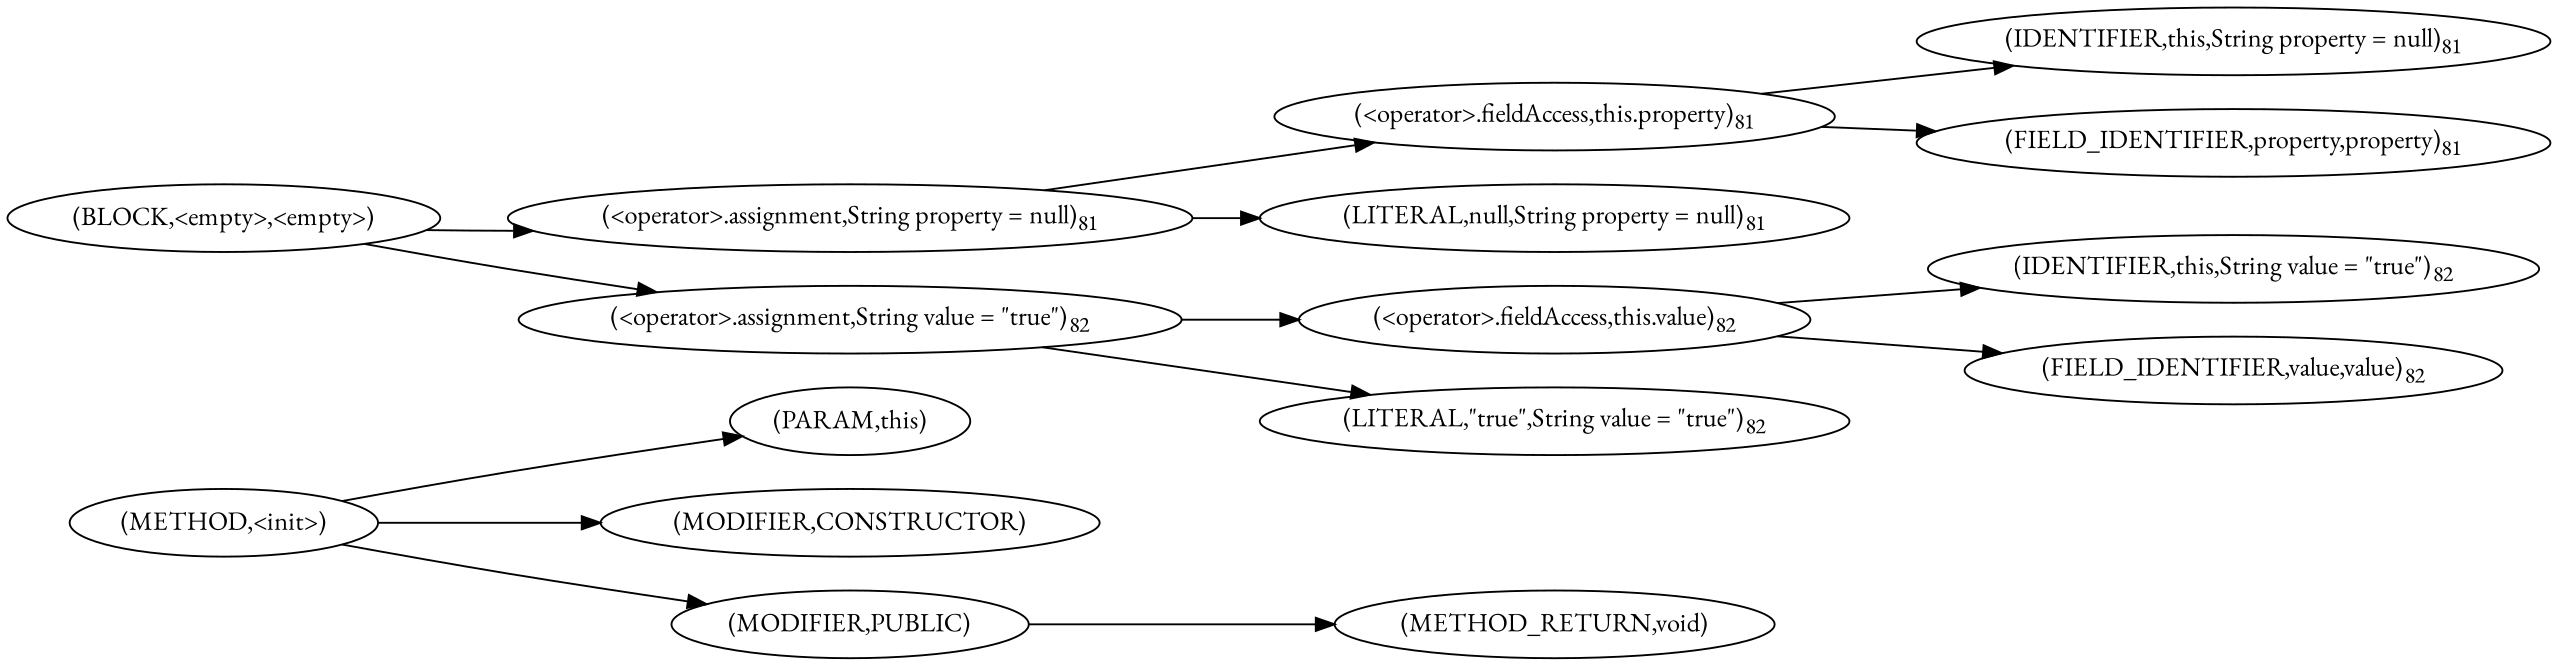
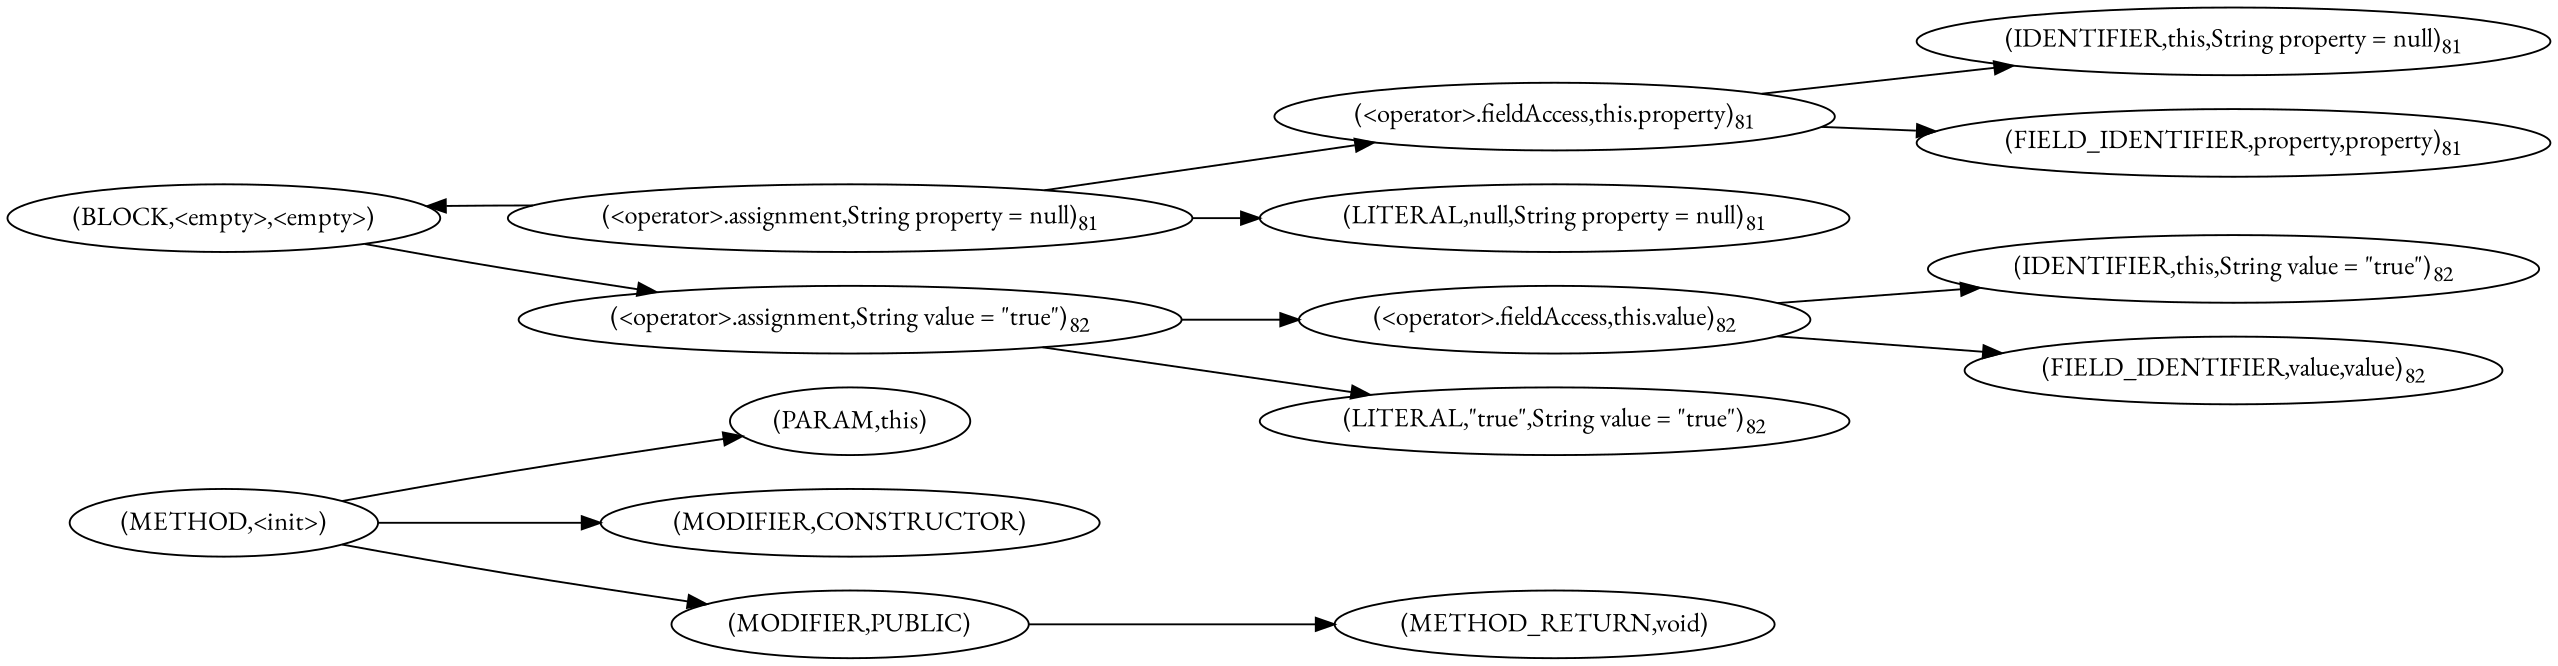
(470, 231) -> (490, 206)
